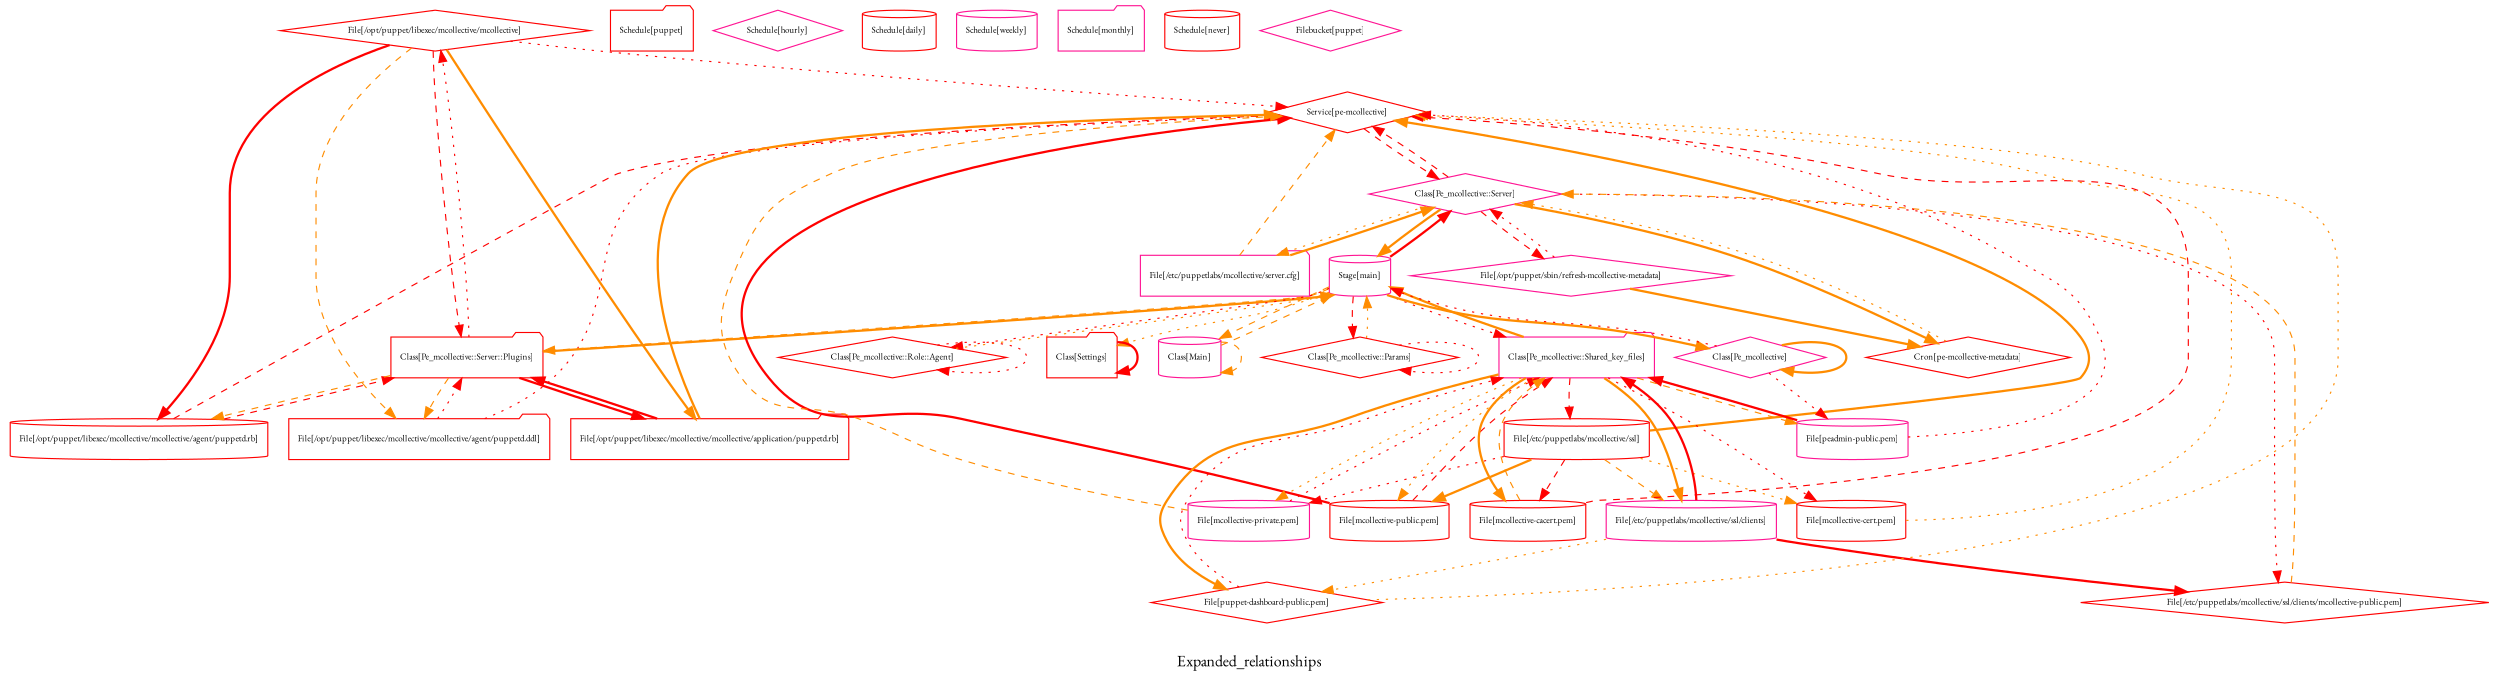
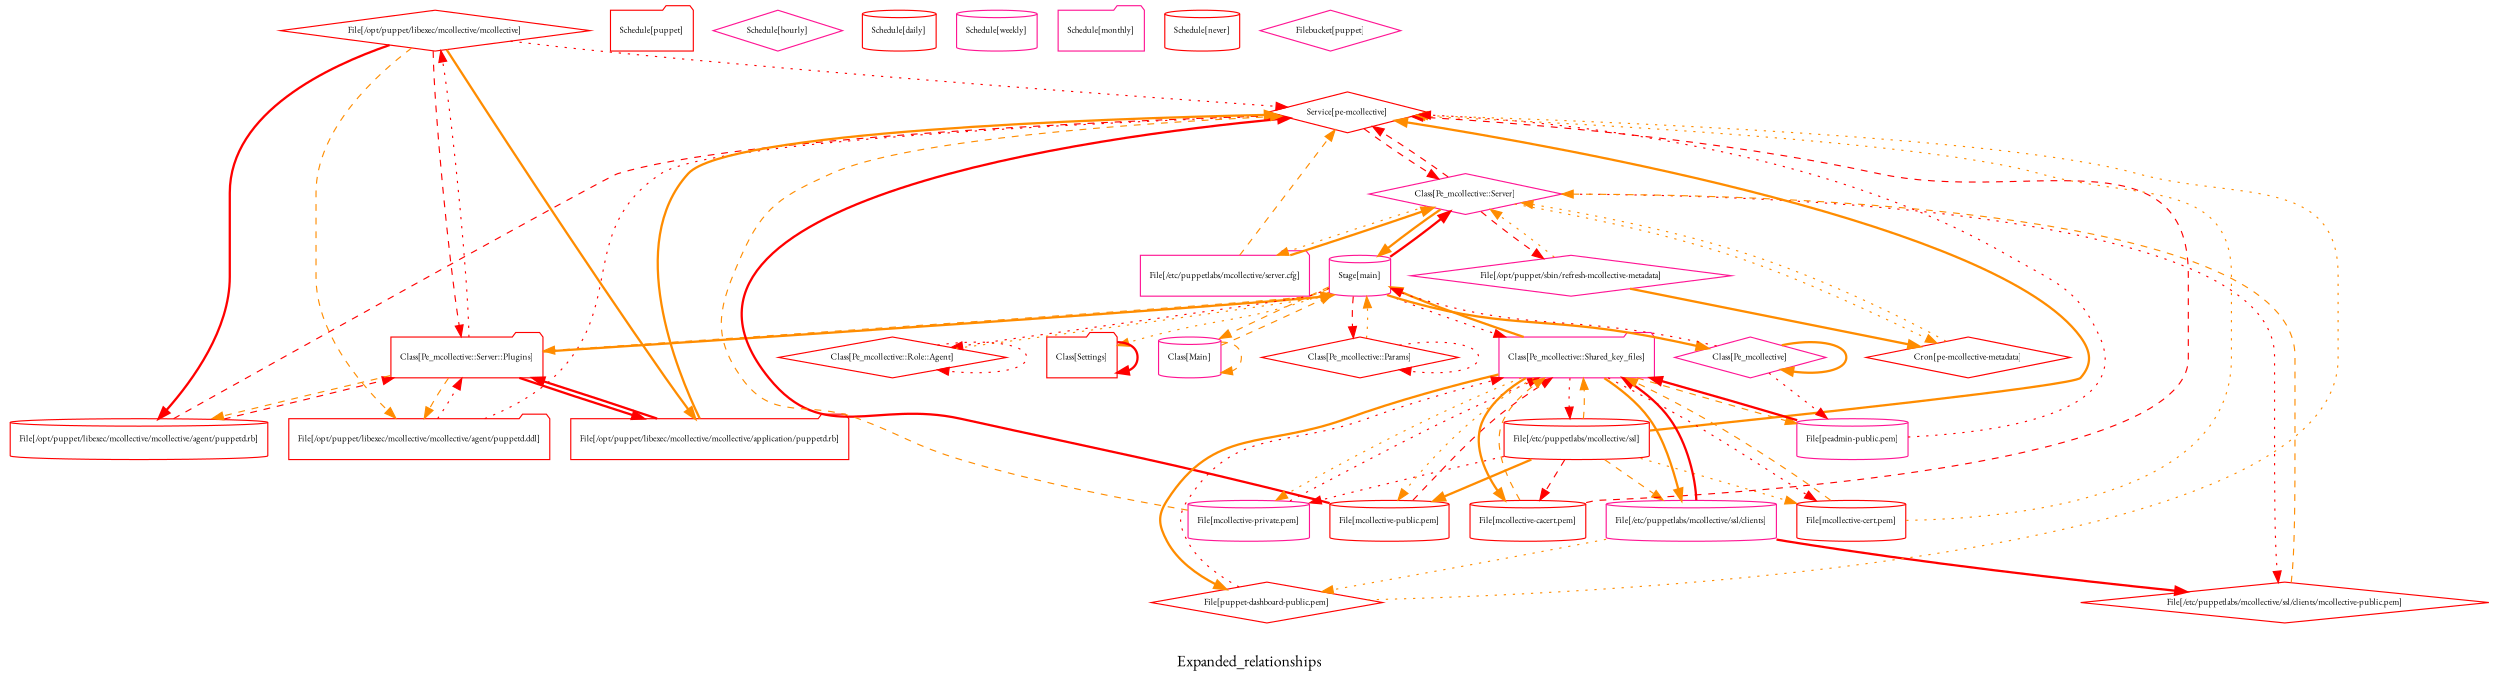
(1528, 236) -> (1528, 236)
(1767, 268) -> (1767, 268)
(1569, 393) -> (1569, 393)
none -> (1584, 404)
none -> (1736, 437)
